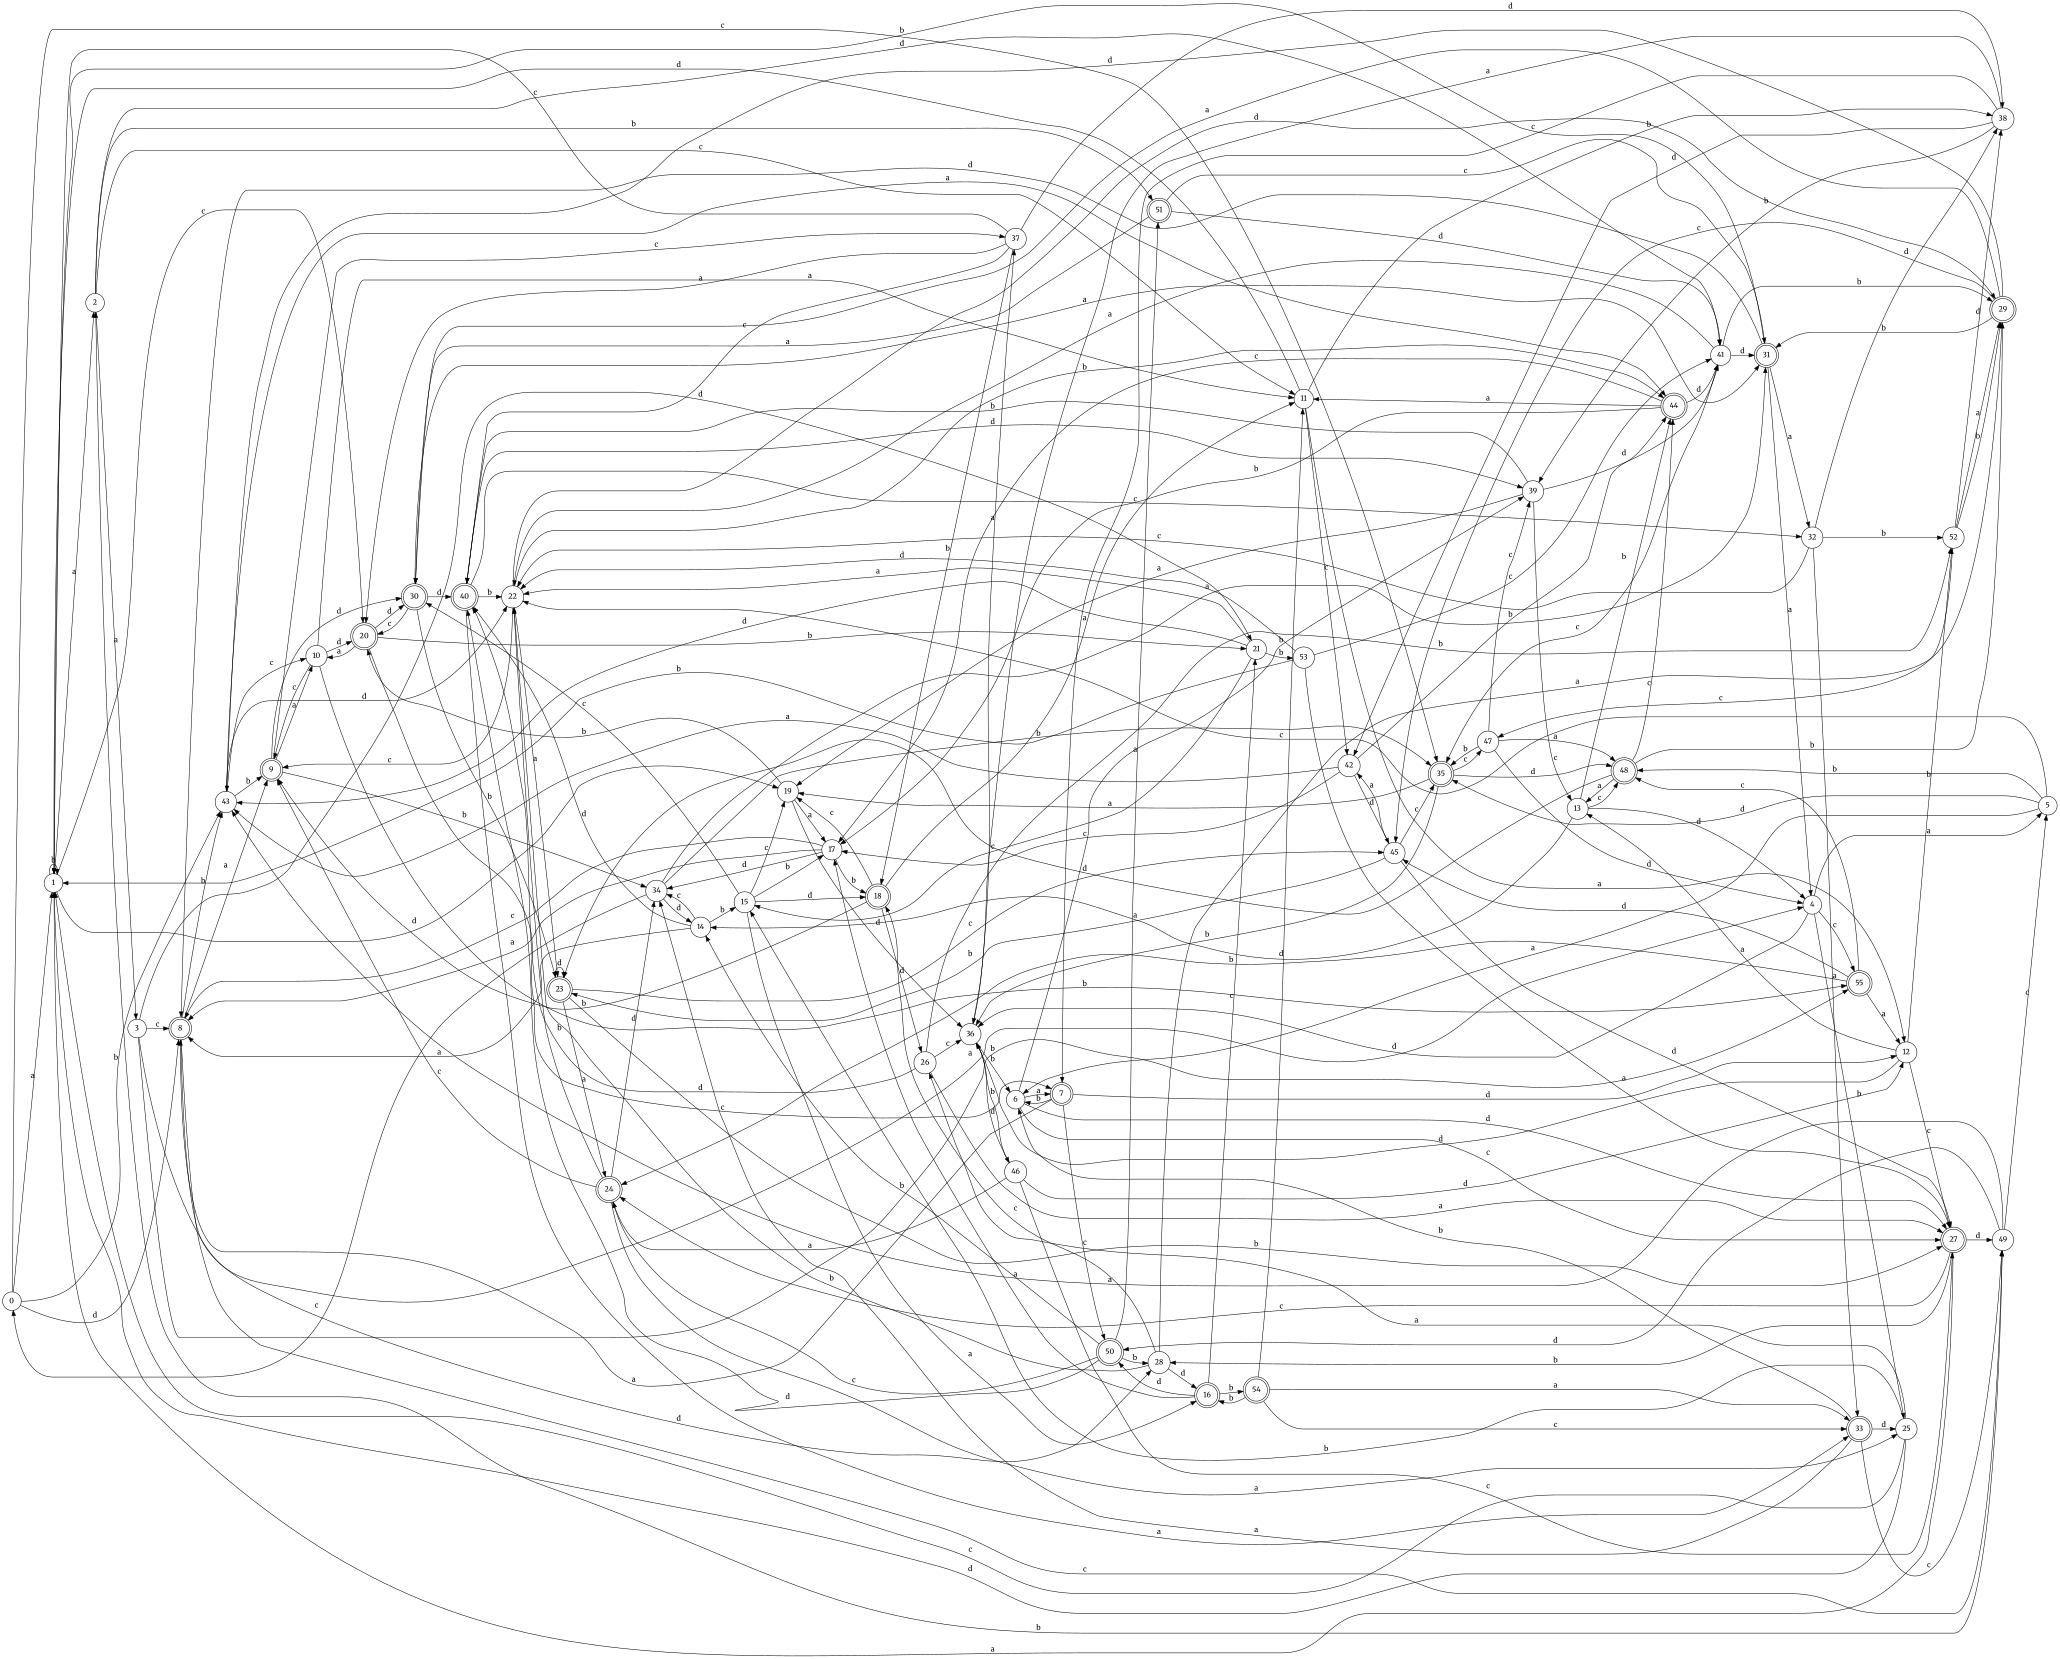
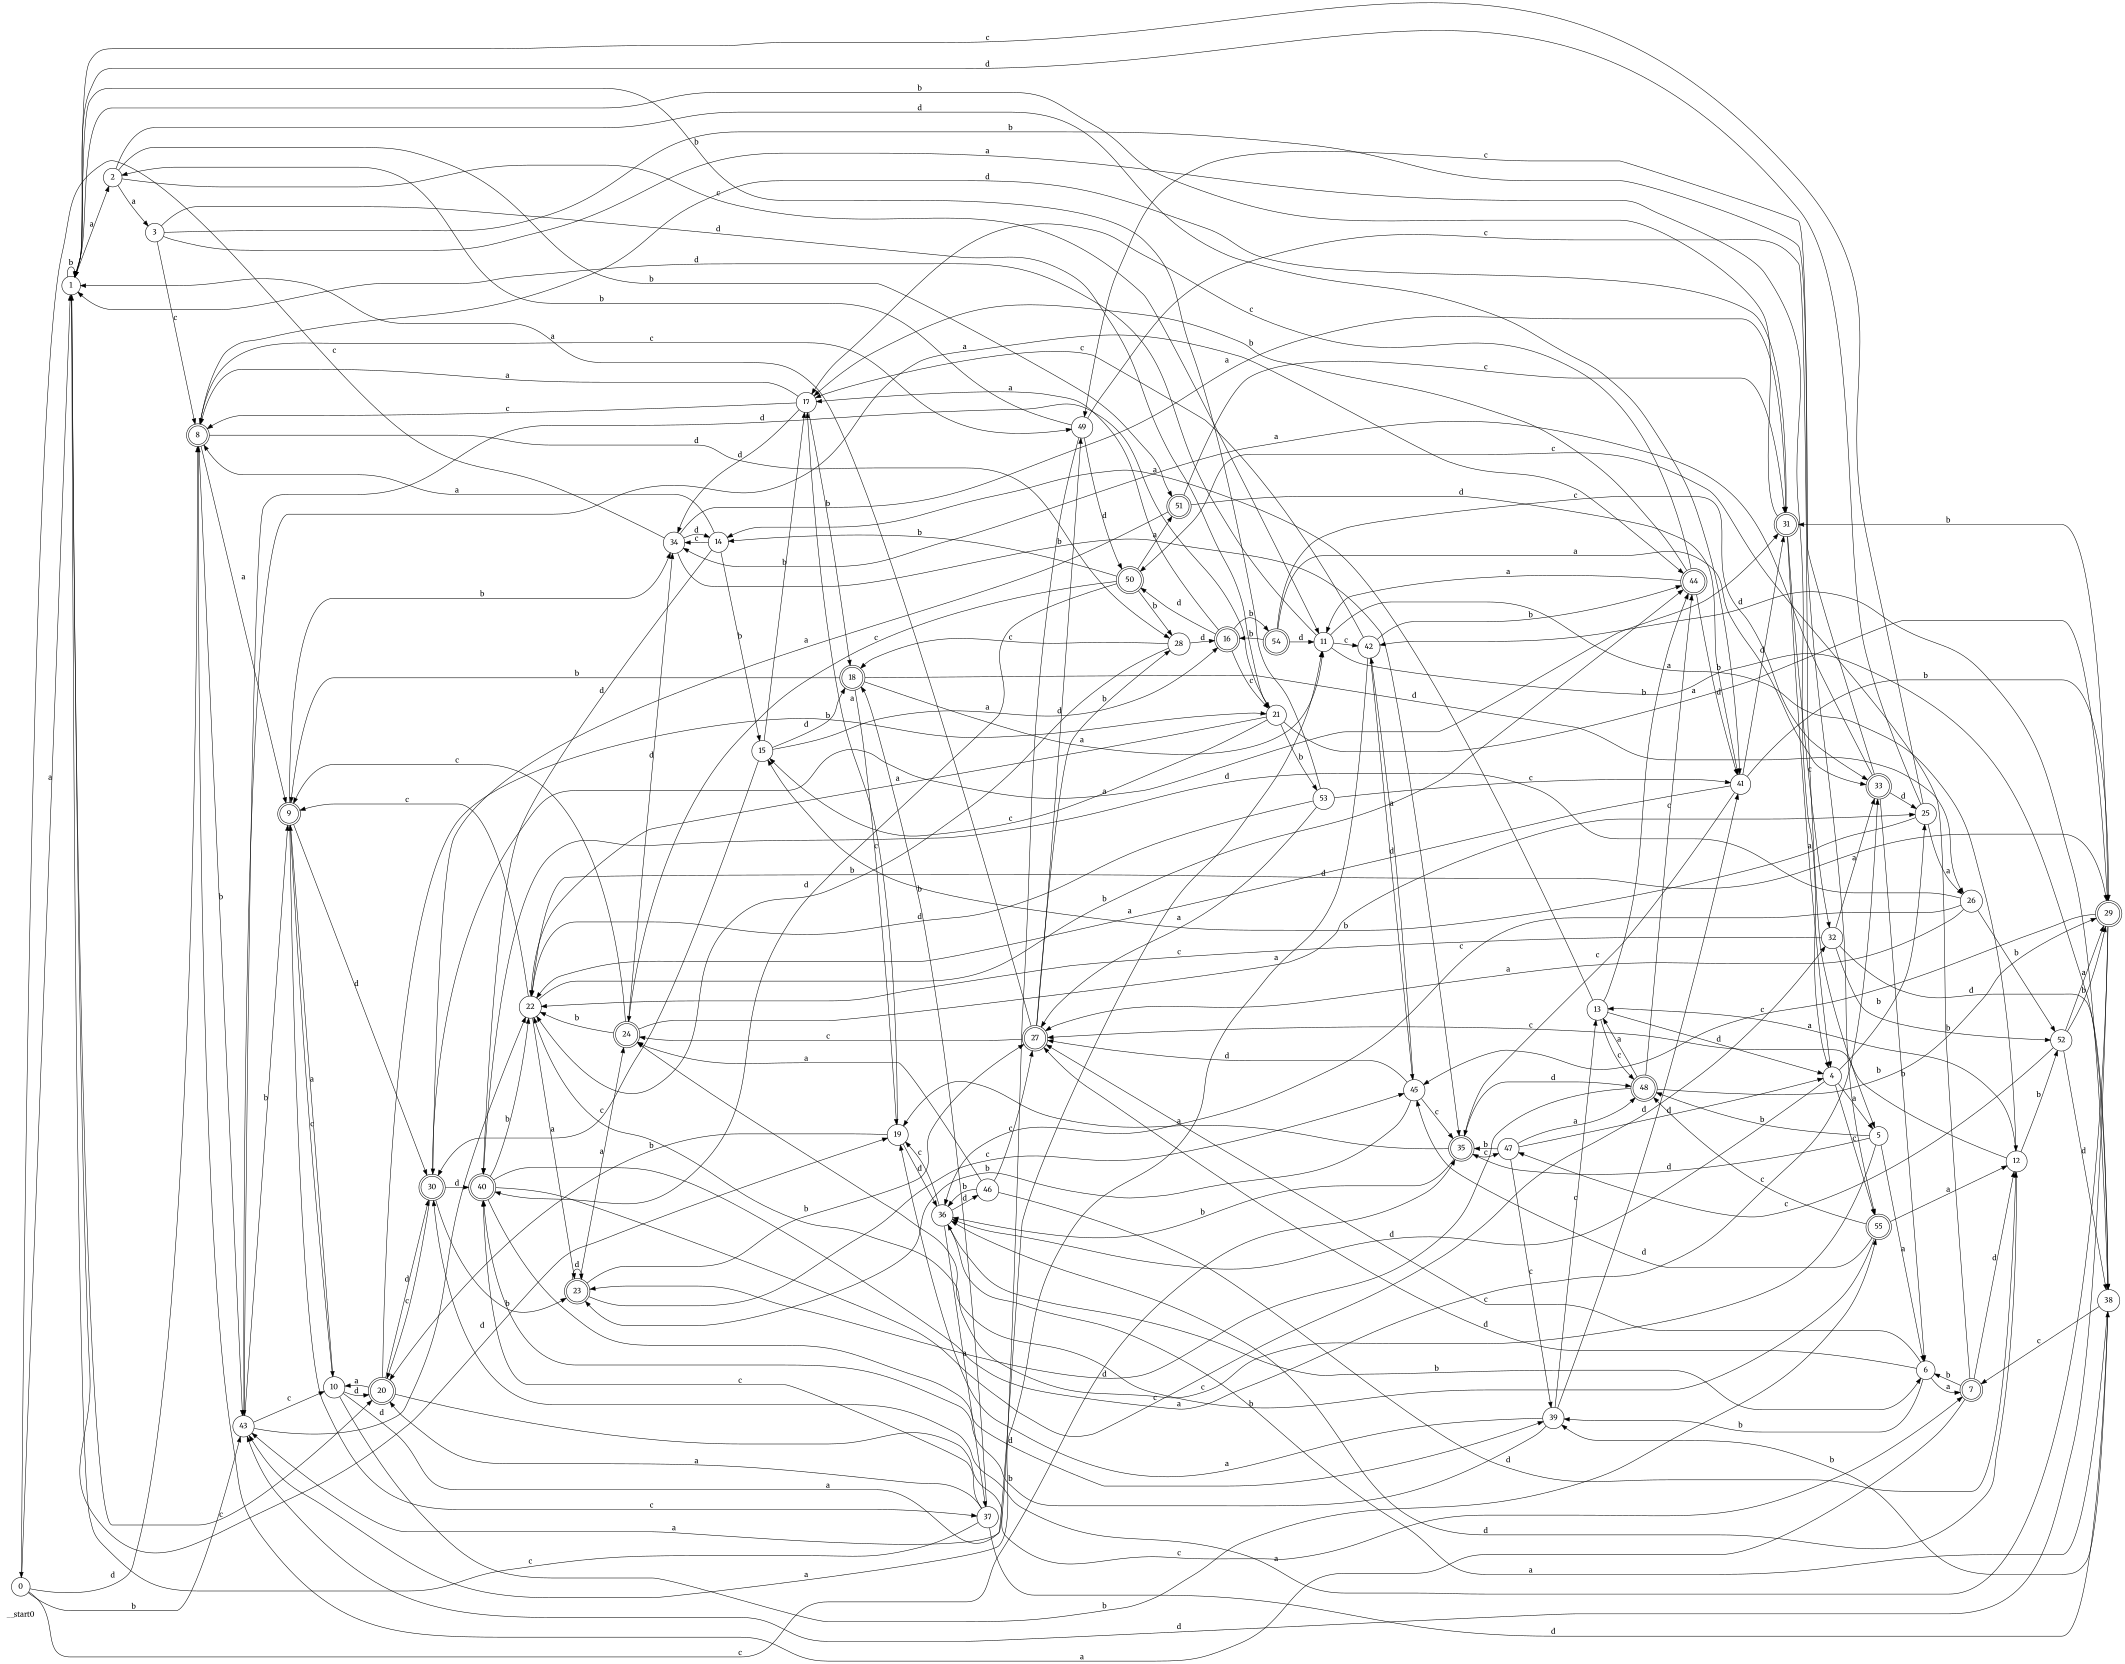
(1790, 437) -> (1810, 770)
(1475, 701) -> (1782, 668)
(768, 851) -> (928, 1174)
none -> (21, 1615)
